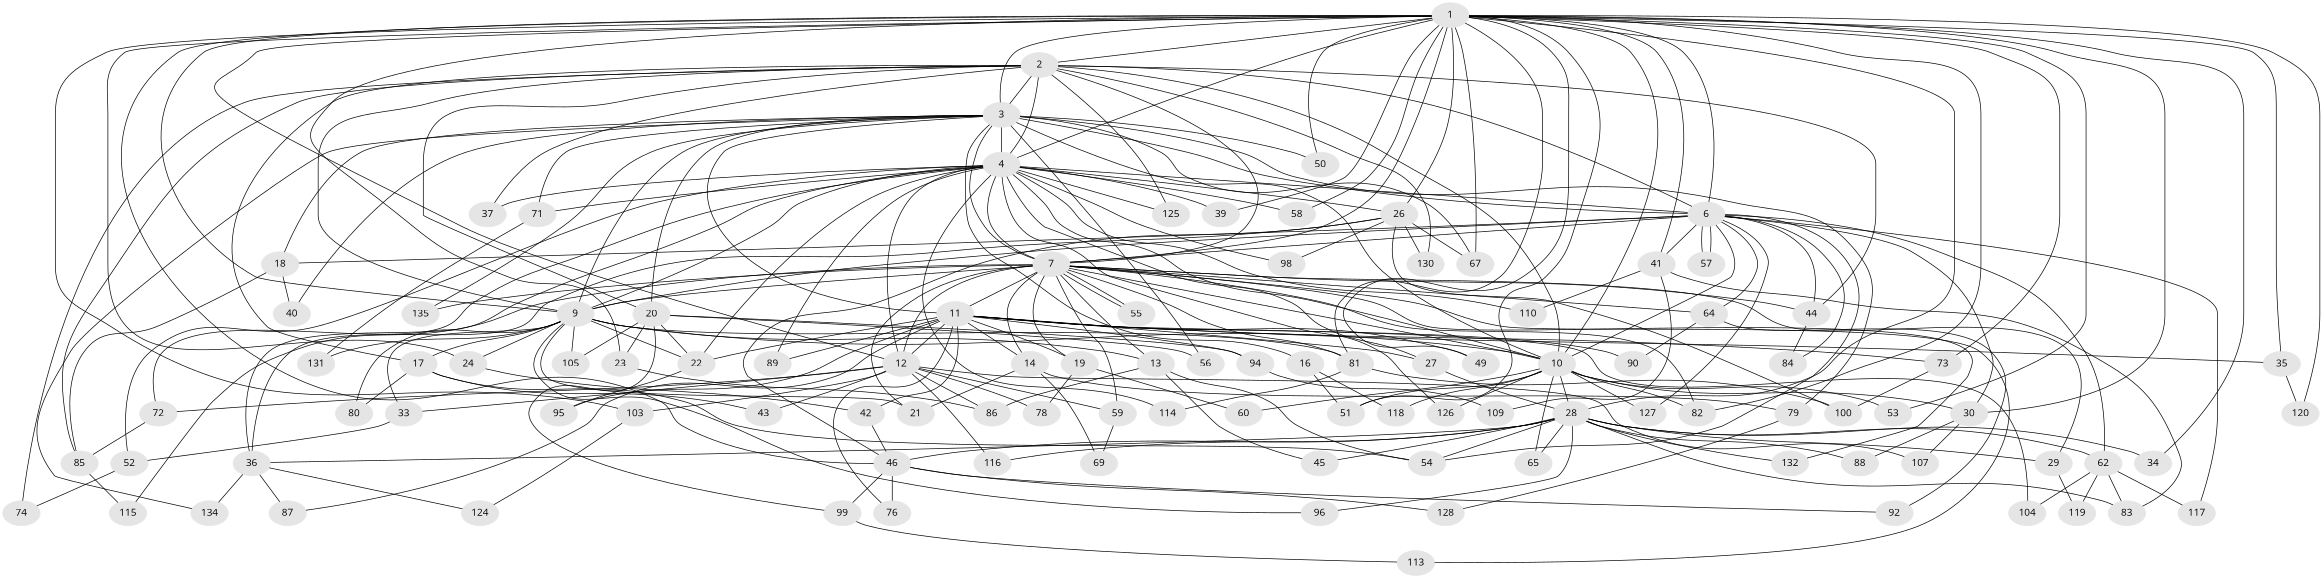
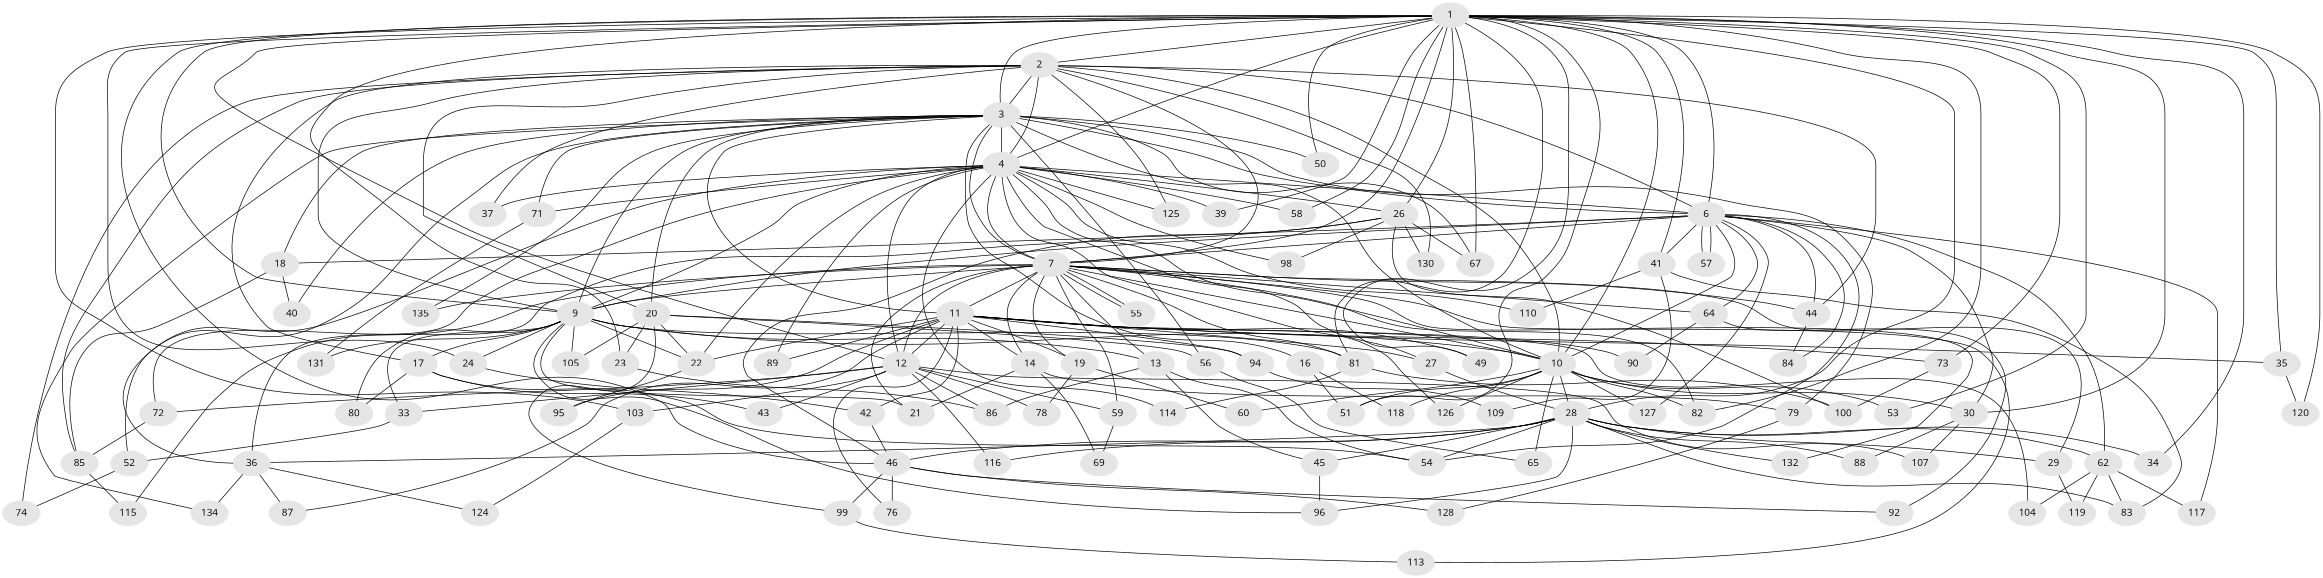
(615, 265) -> (453, 210)
(1552, 439) -> (1337, 431)
none -> (1320, 488)
